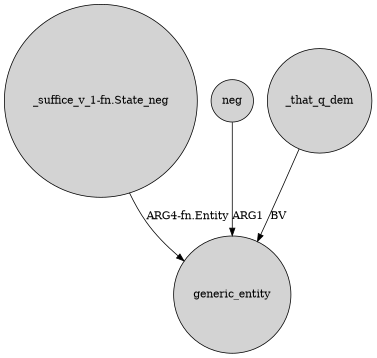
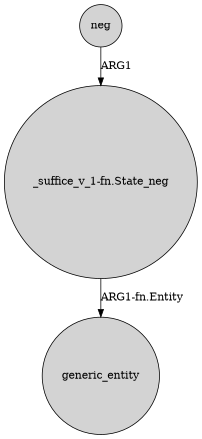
(320, 101) -> none
(232, 175) -> (101, 62)
(188, 216) -> (142, 298)
